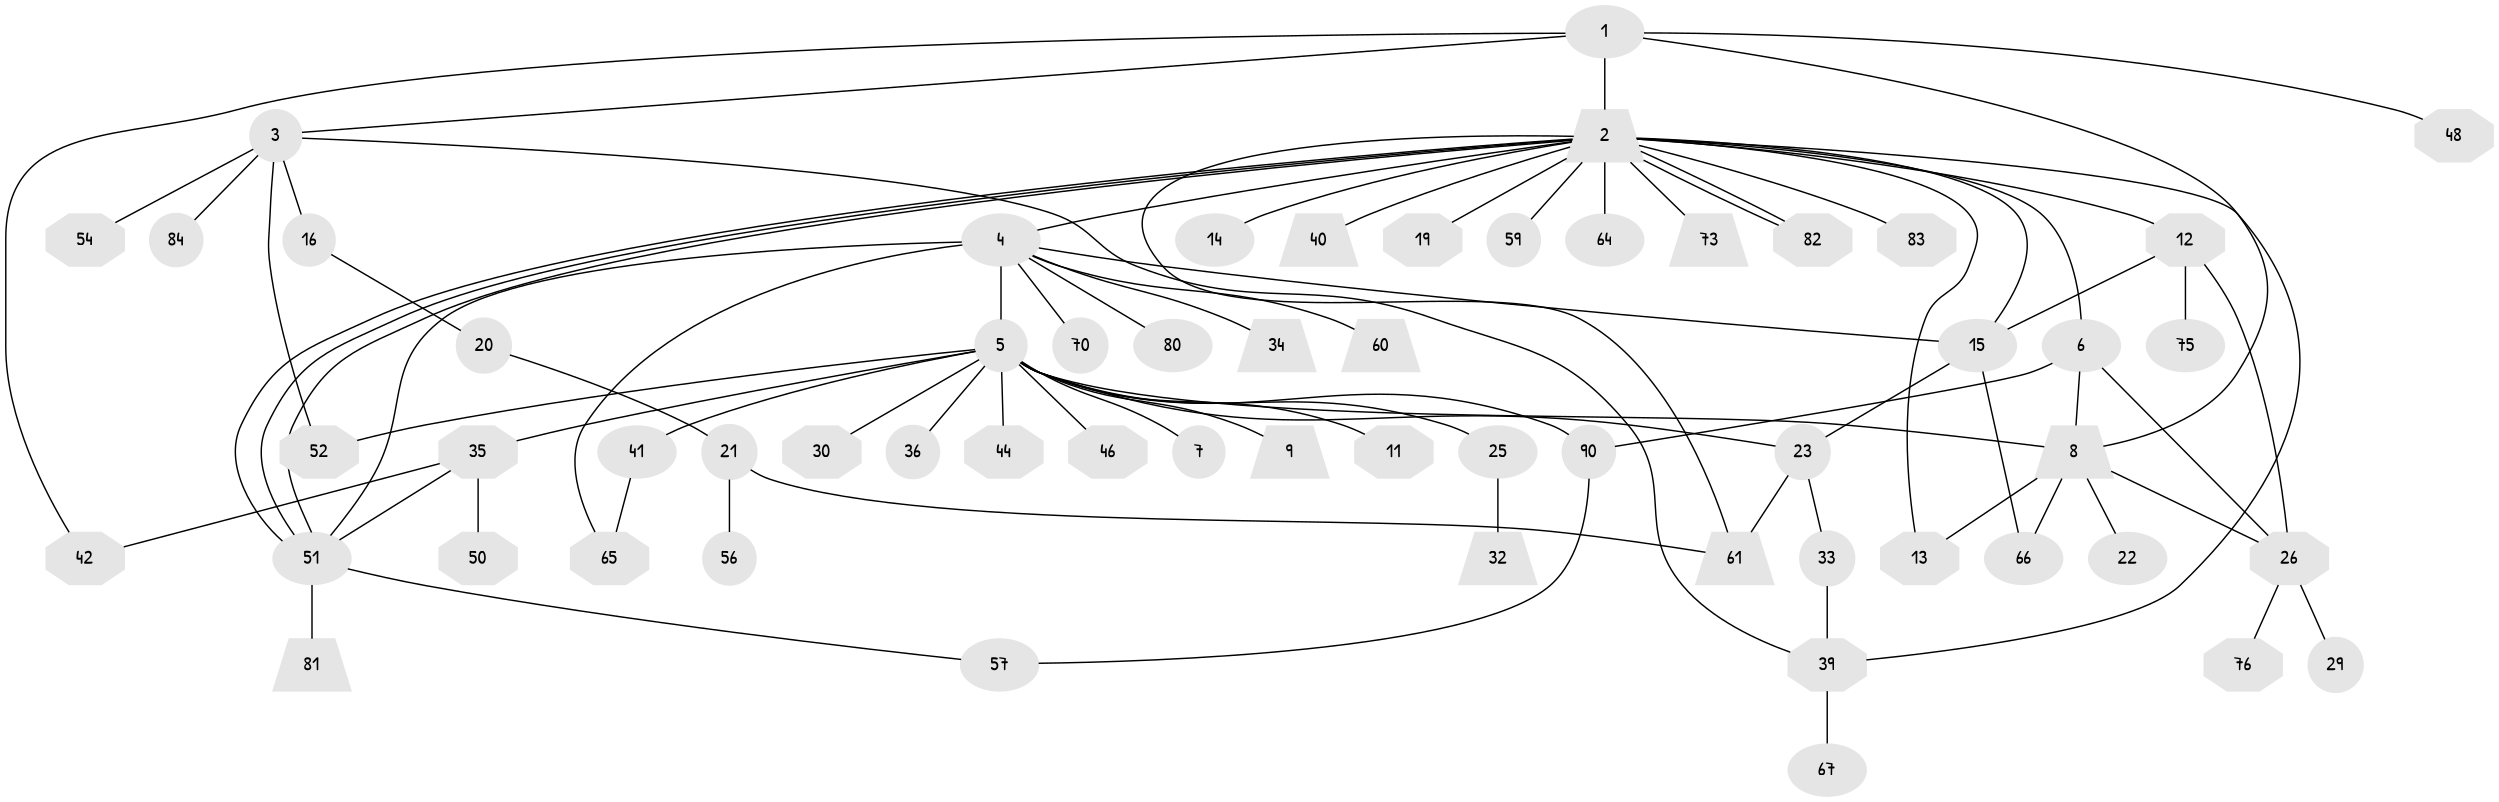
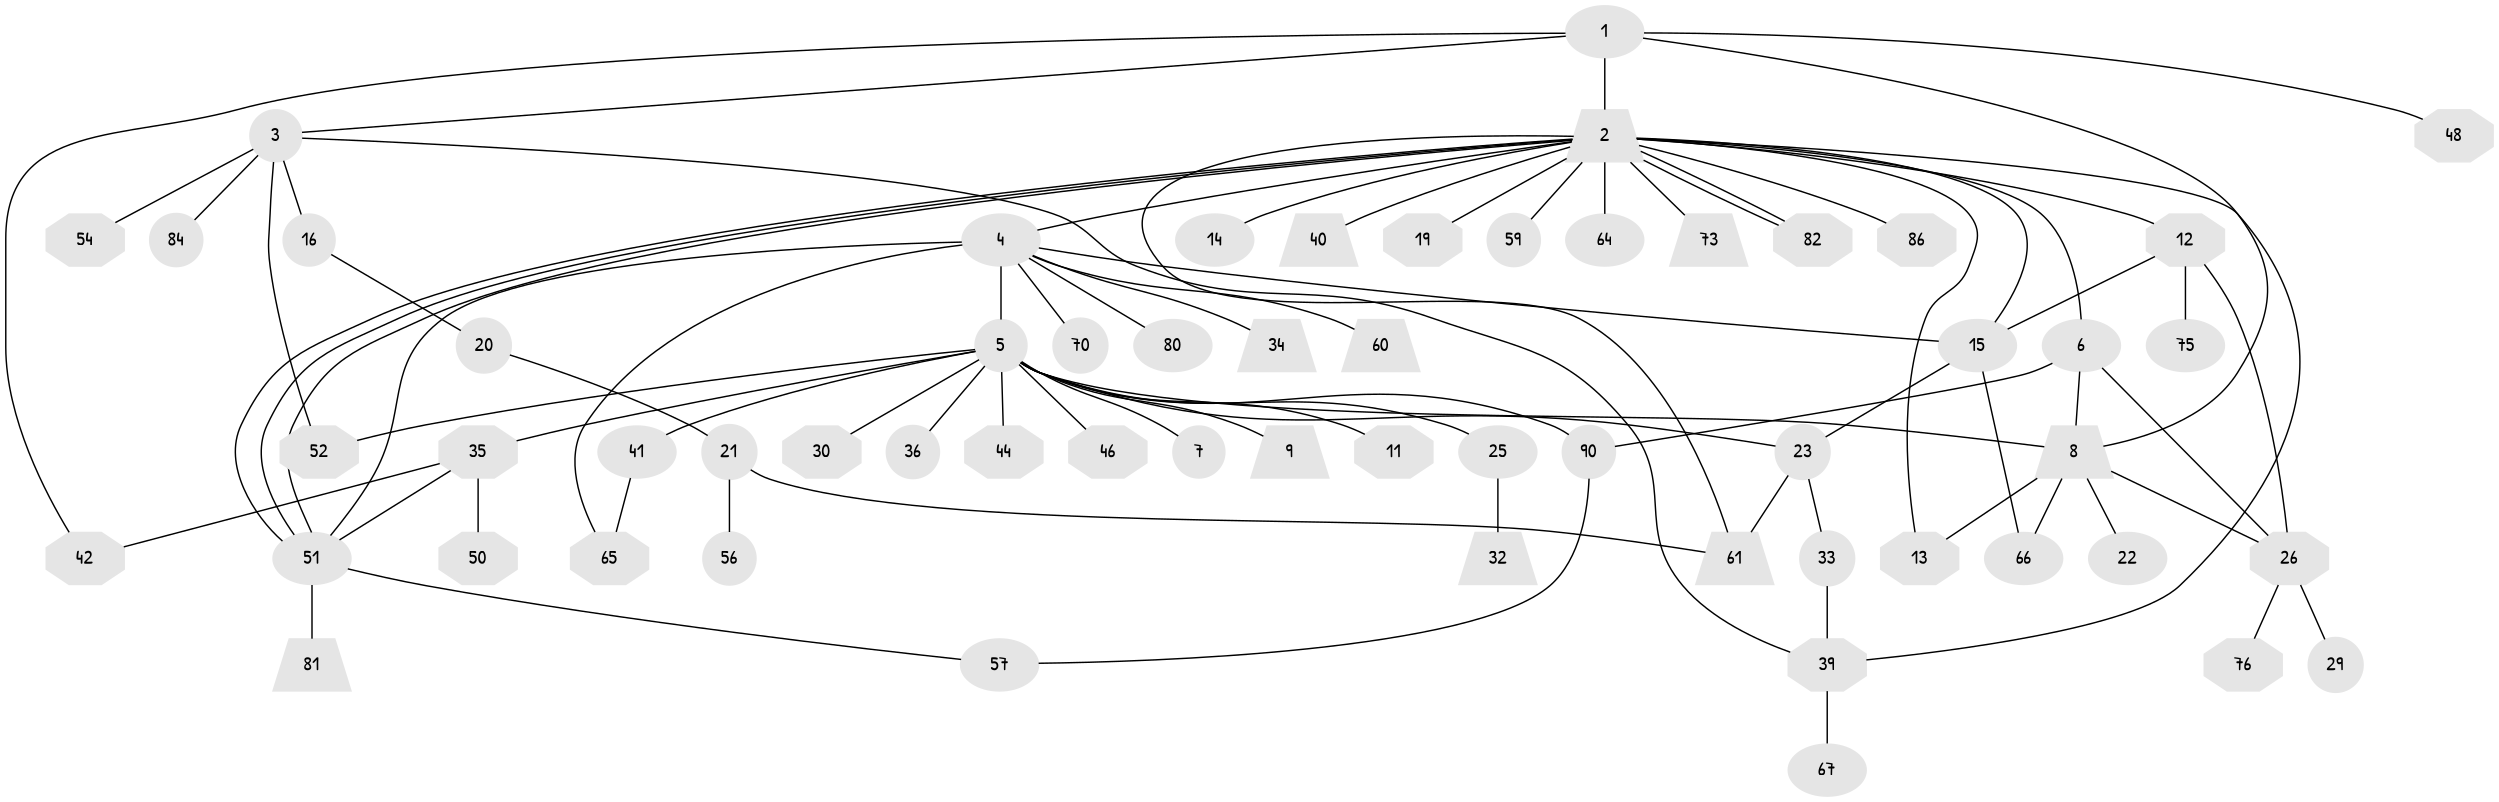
(1917, 240) -> (1917, 240)
